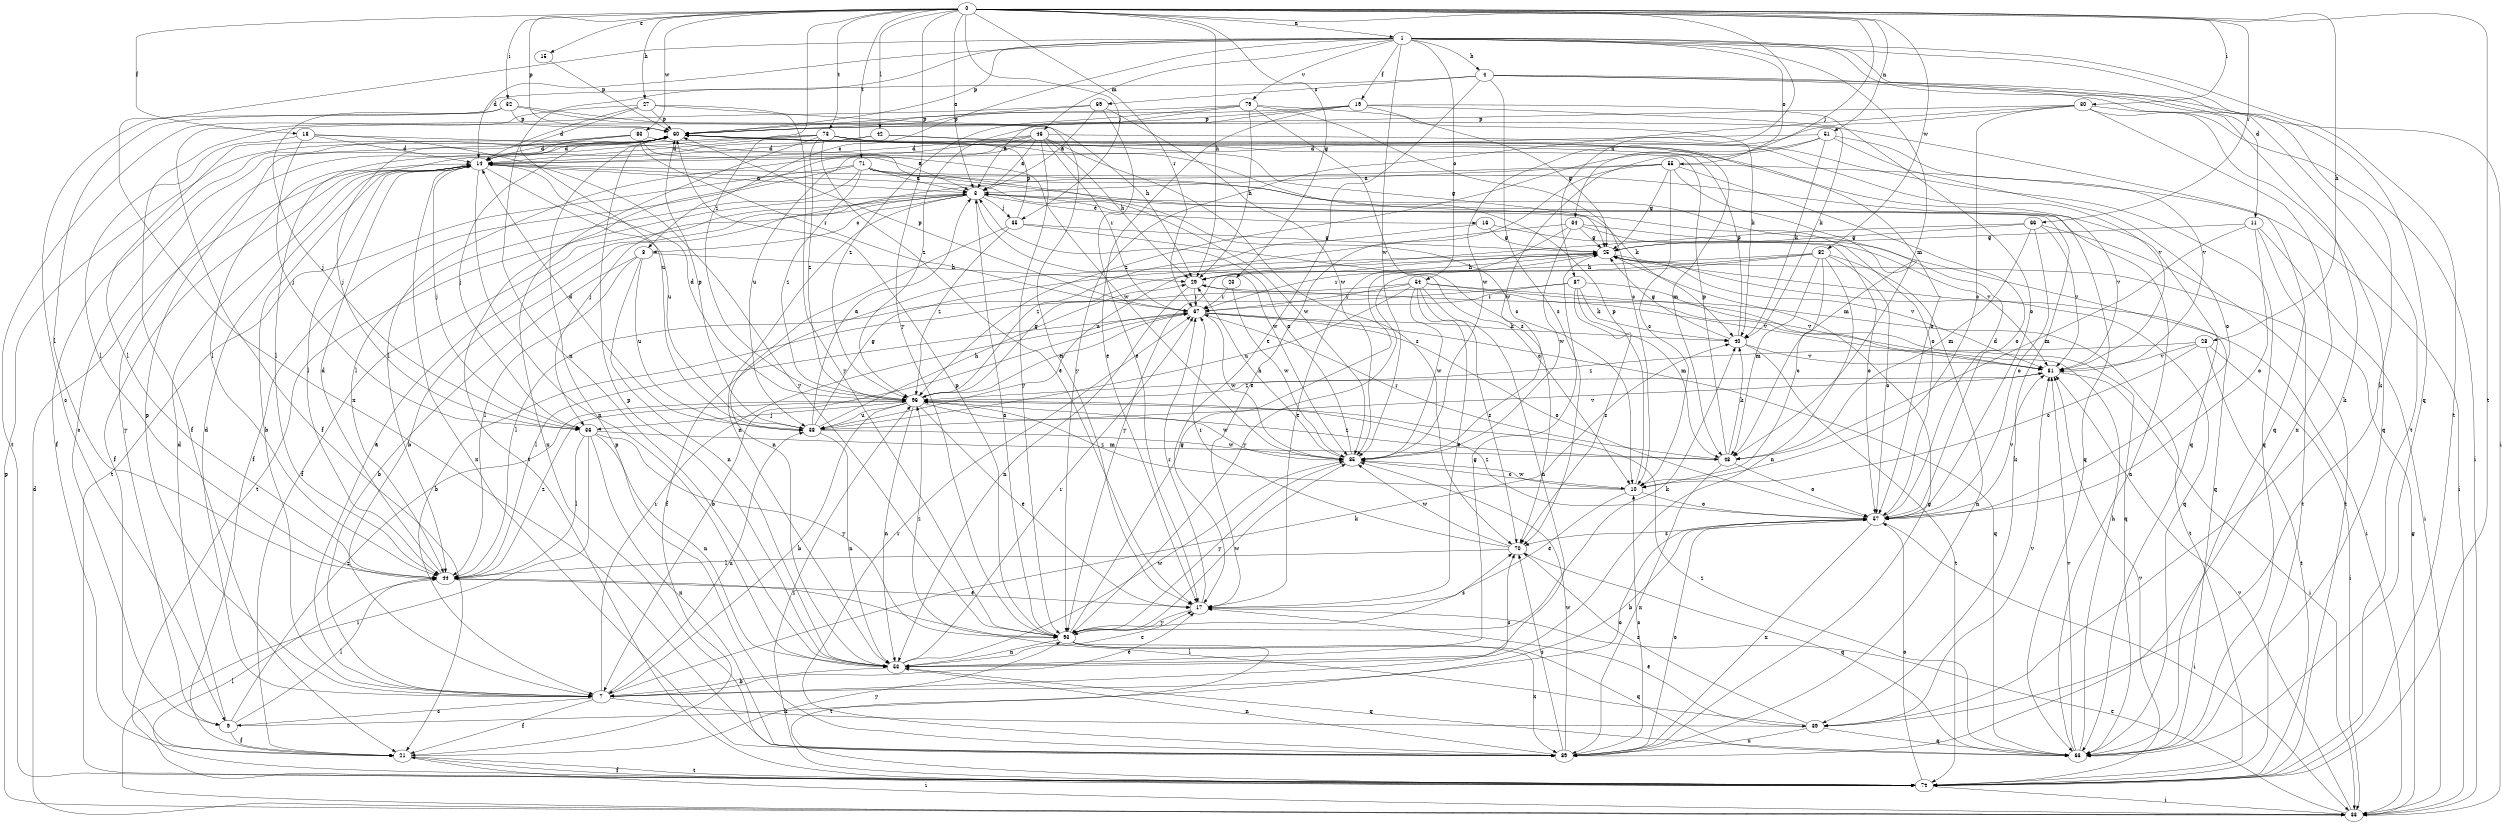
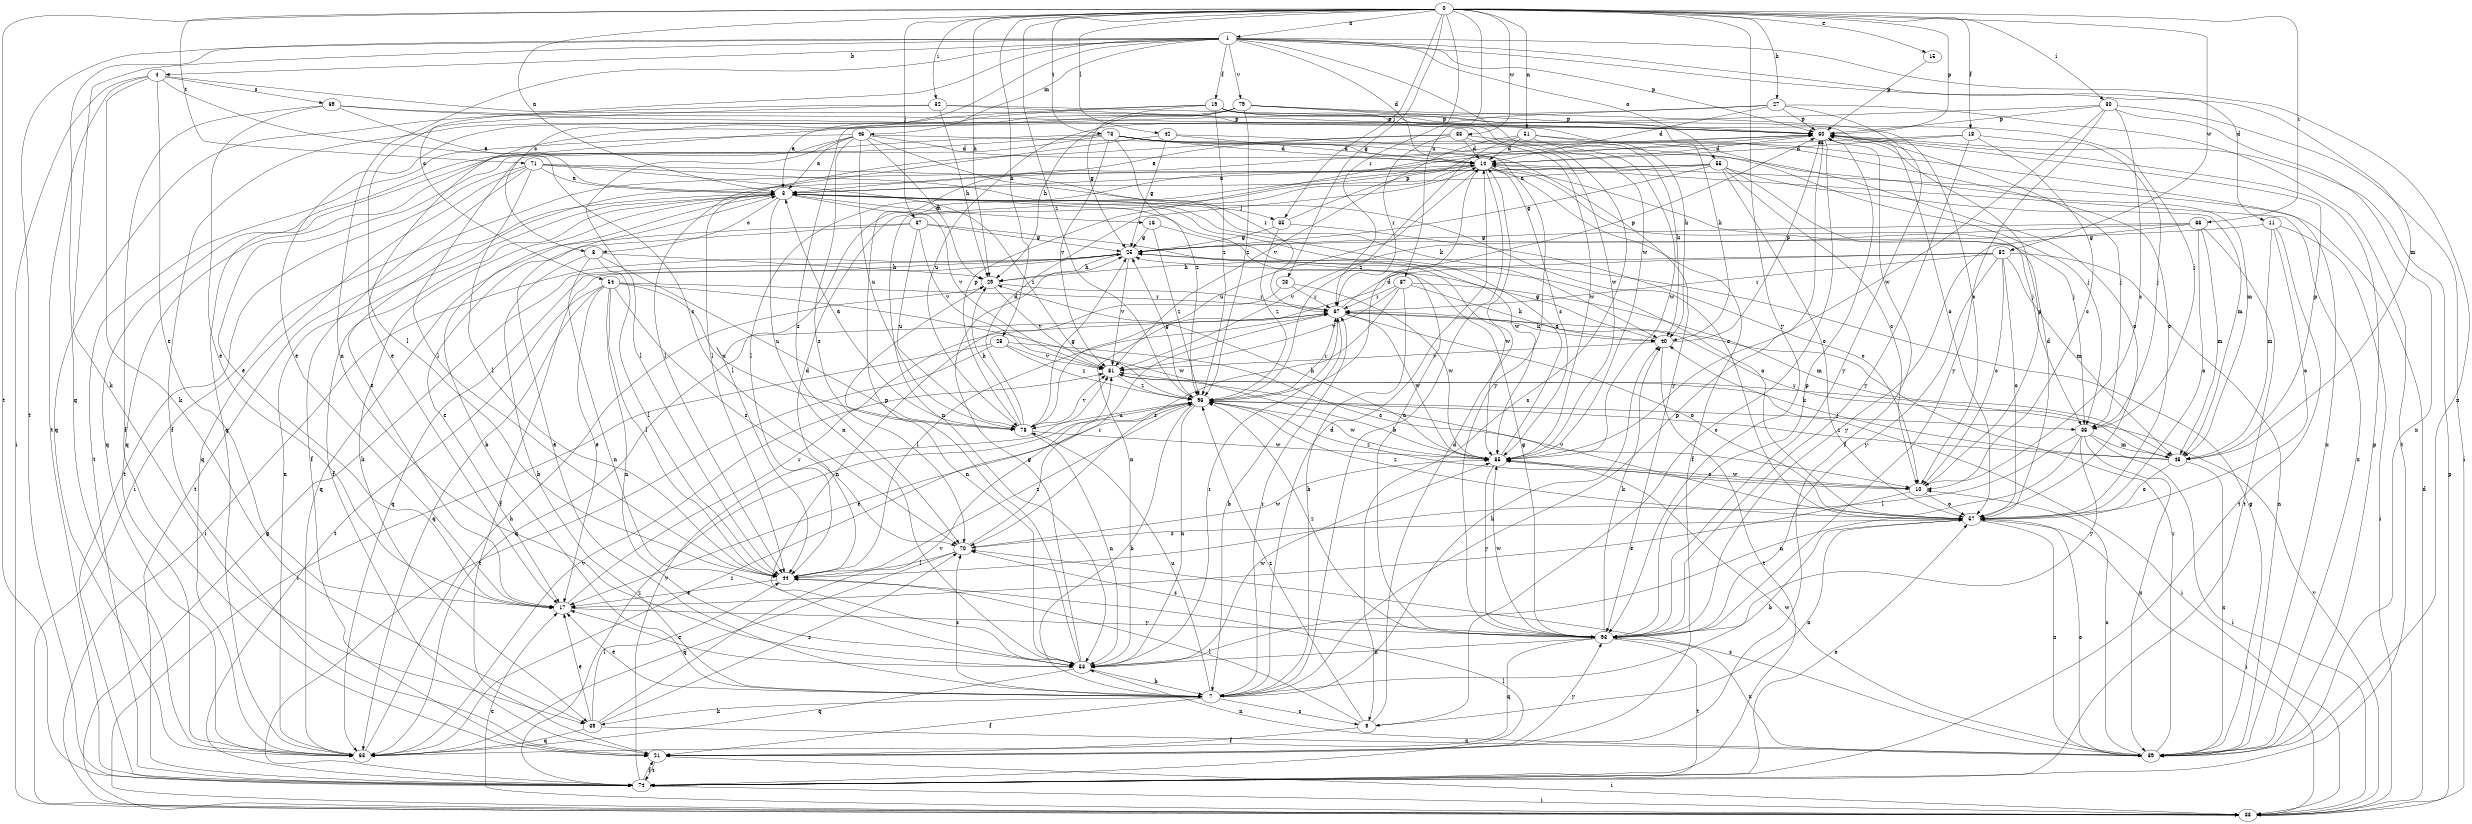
(239, 199) -> (1545, 238)
(1574, 223) -> (919, 223)
(1306, 312) -> (1561, 312)
(731, 399) -> (872, 431)
(812, 430) -> (1024, 430)
